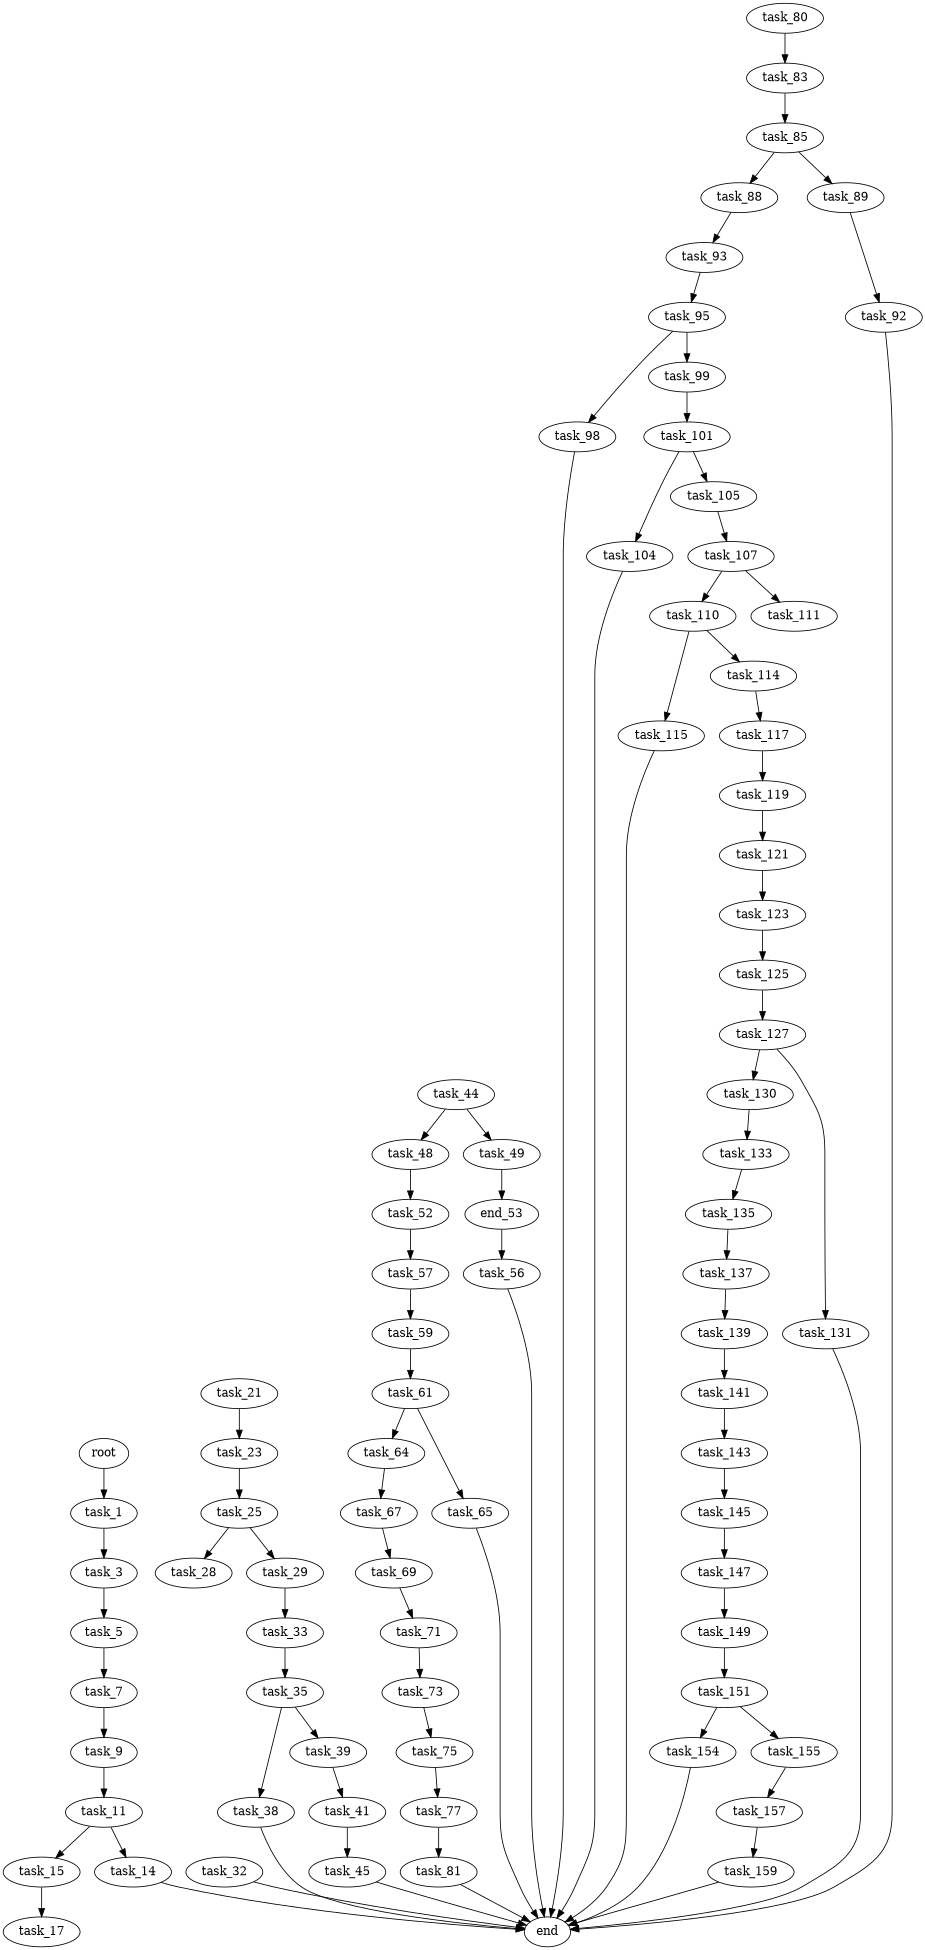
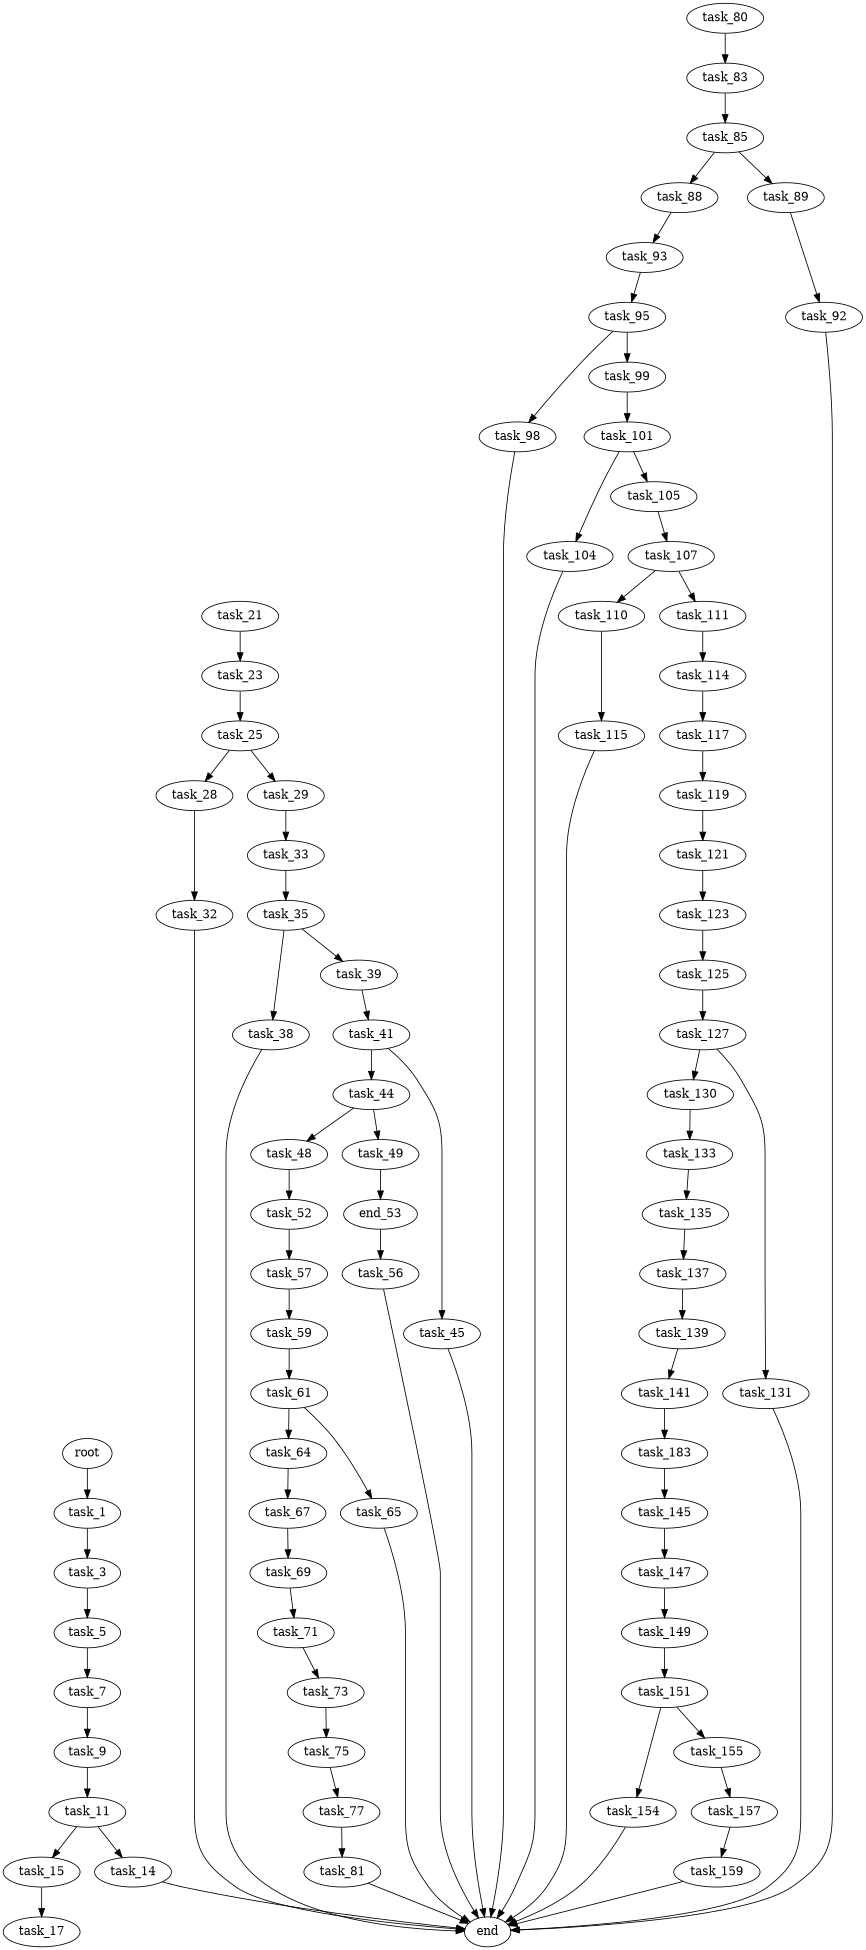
(720, 643) -> (703, 642)
none -> (194, 851)
none -> (371, 1061)
(724, 1453) -> (665, 1453)
